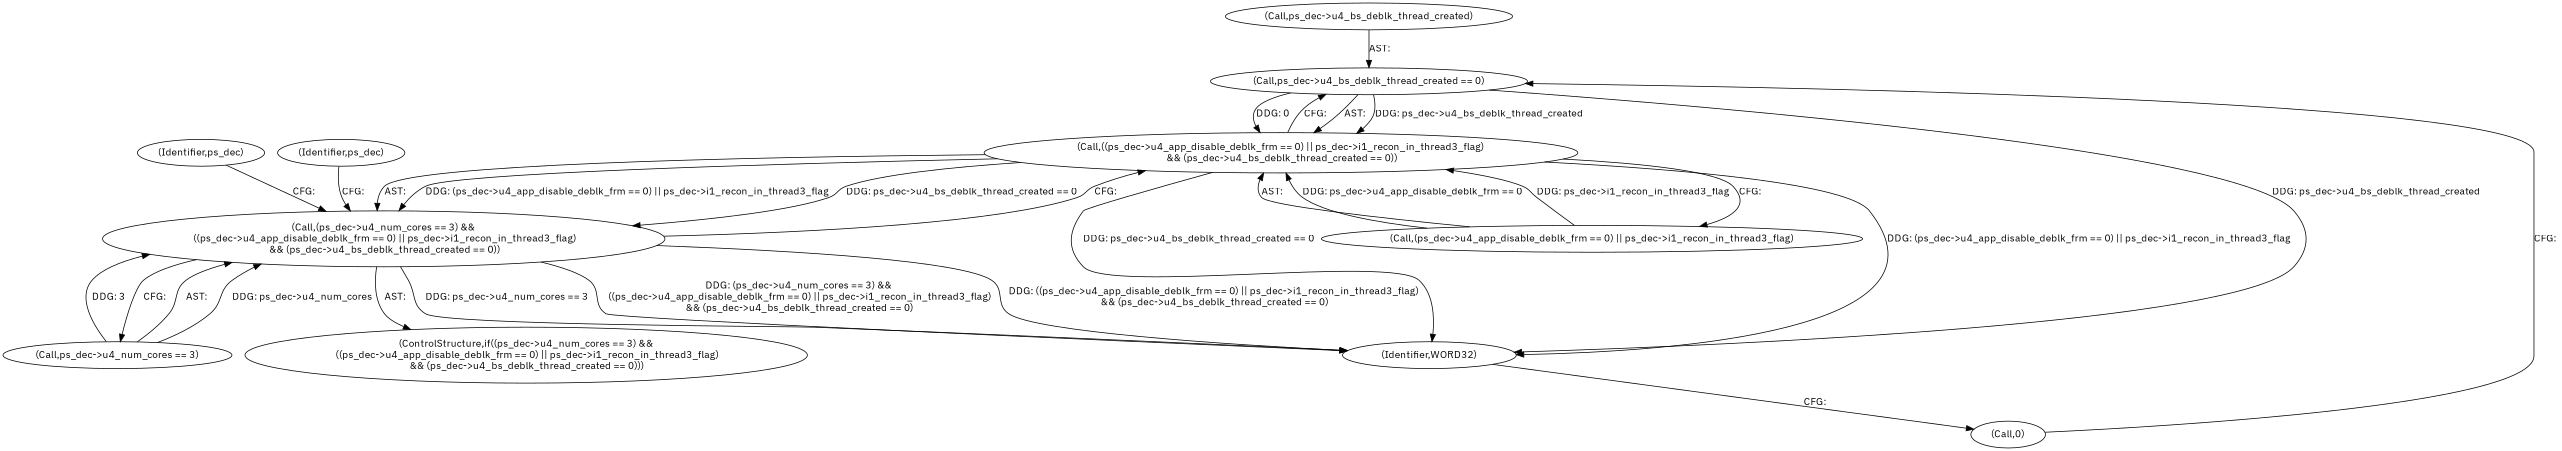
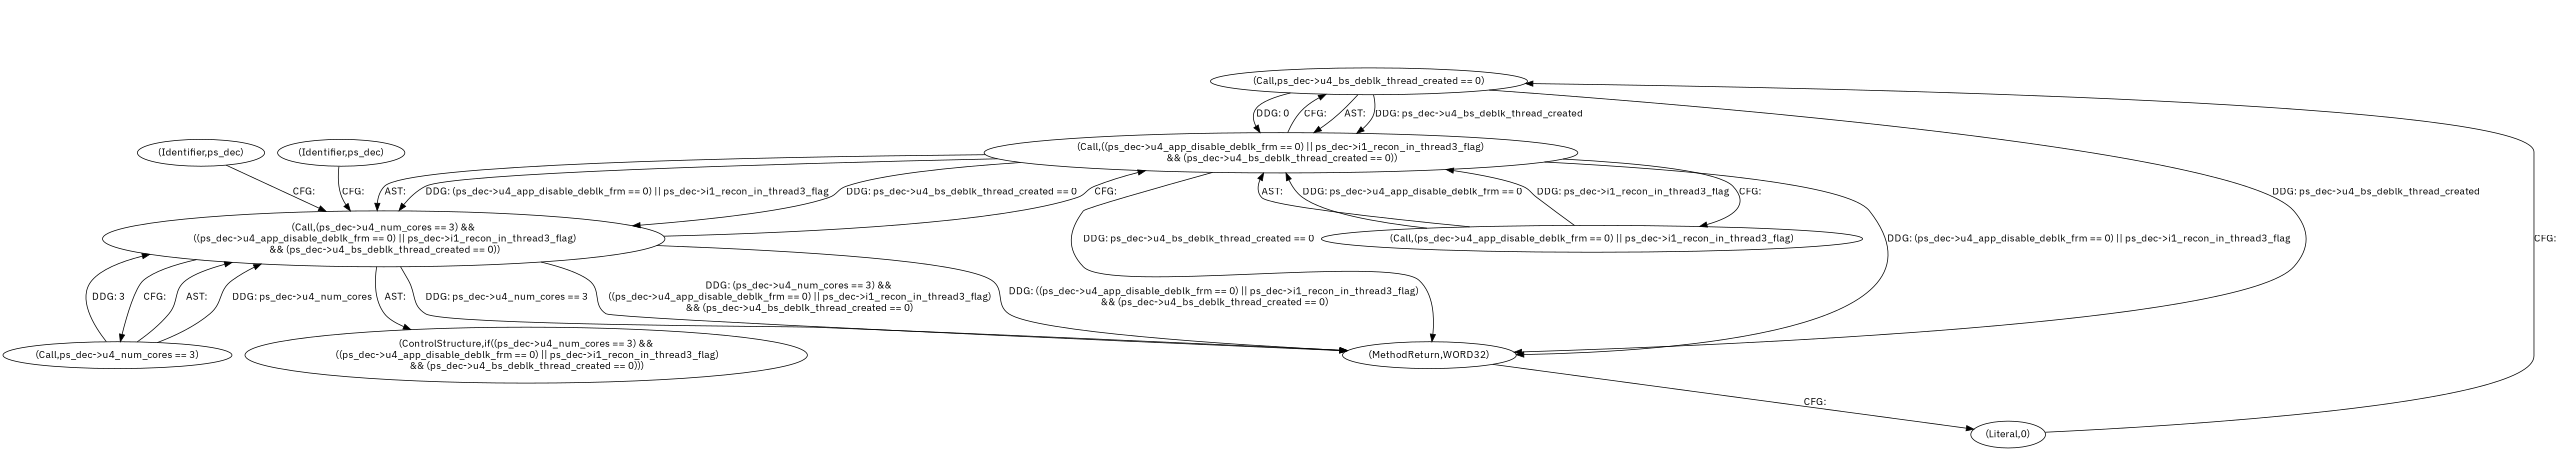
(1369, 16) -> none
(1429, 355) -> (1429, 355)
(2008, 435) -> (2008, 435)
